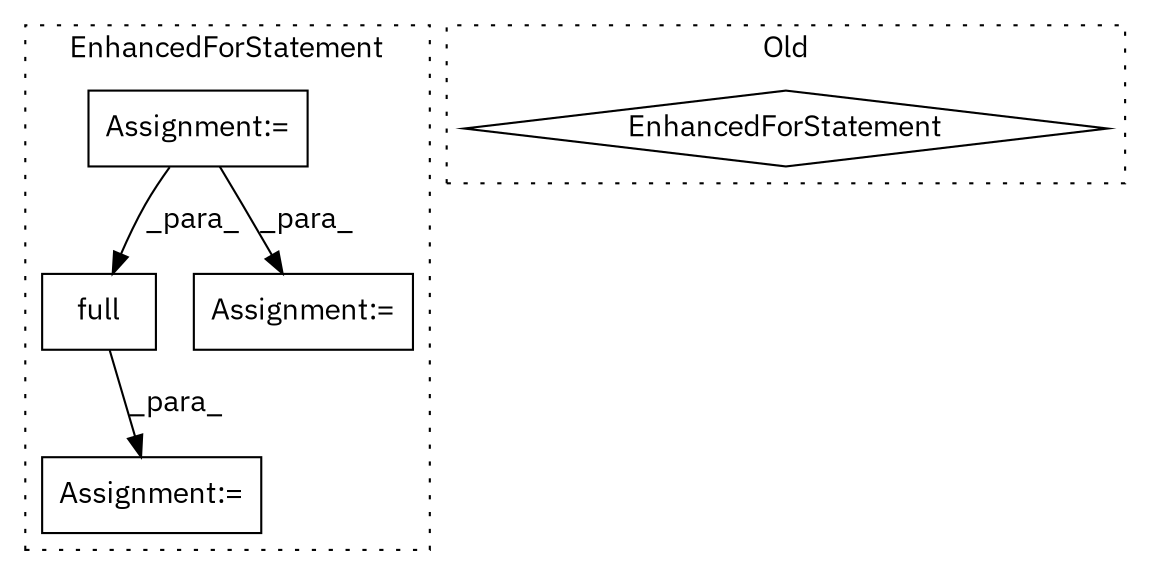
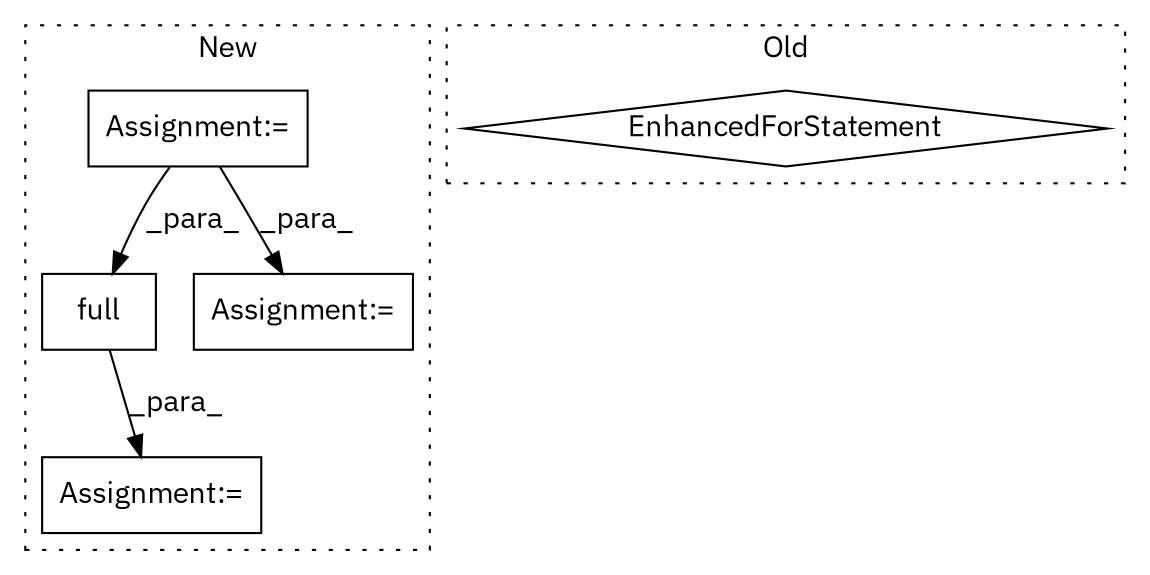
(228, 50) -> (228, 50)
